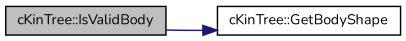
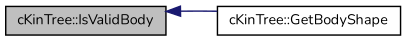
(184, 30) -> (199, 11)
